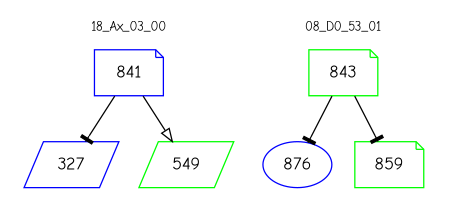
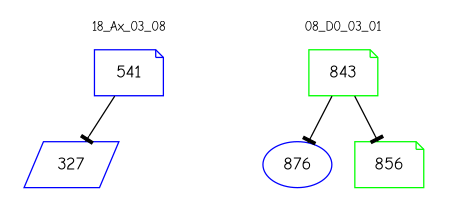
(129, 27) -> (129, 27)
(343, 27) -> (343, 27)
(129, 73) -> (129, 73)
(186, 165) -> none
(389, 165) -> (389, 165)
